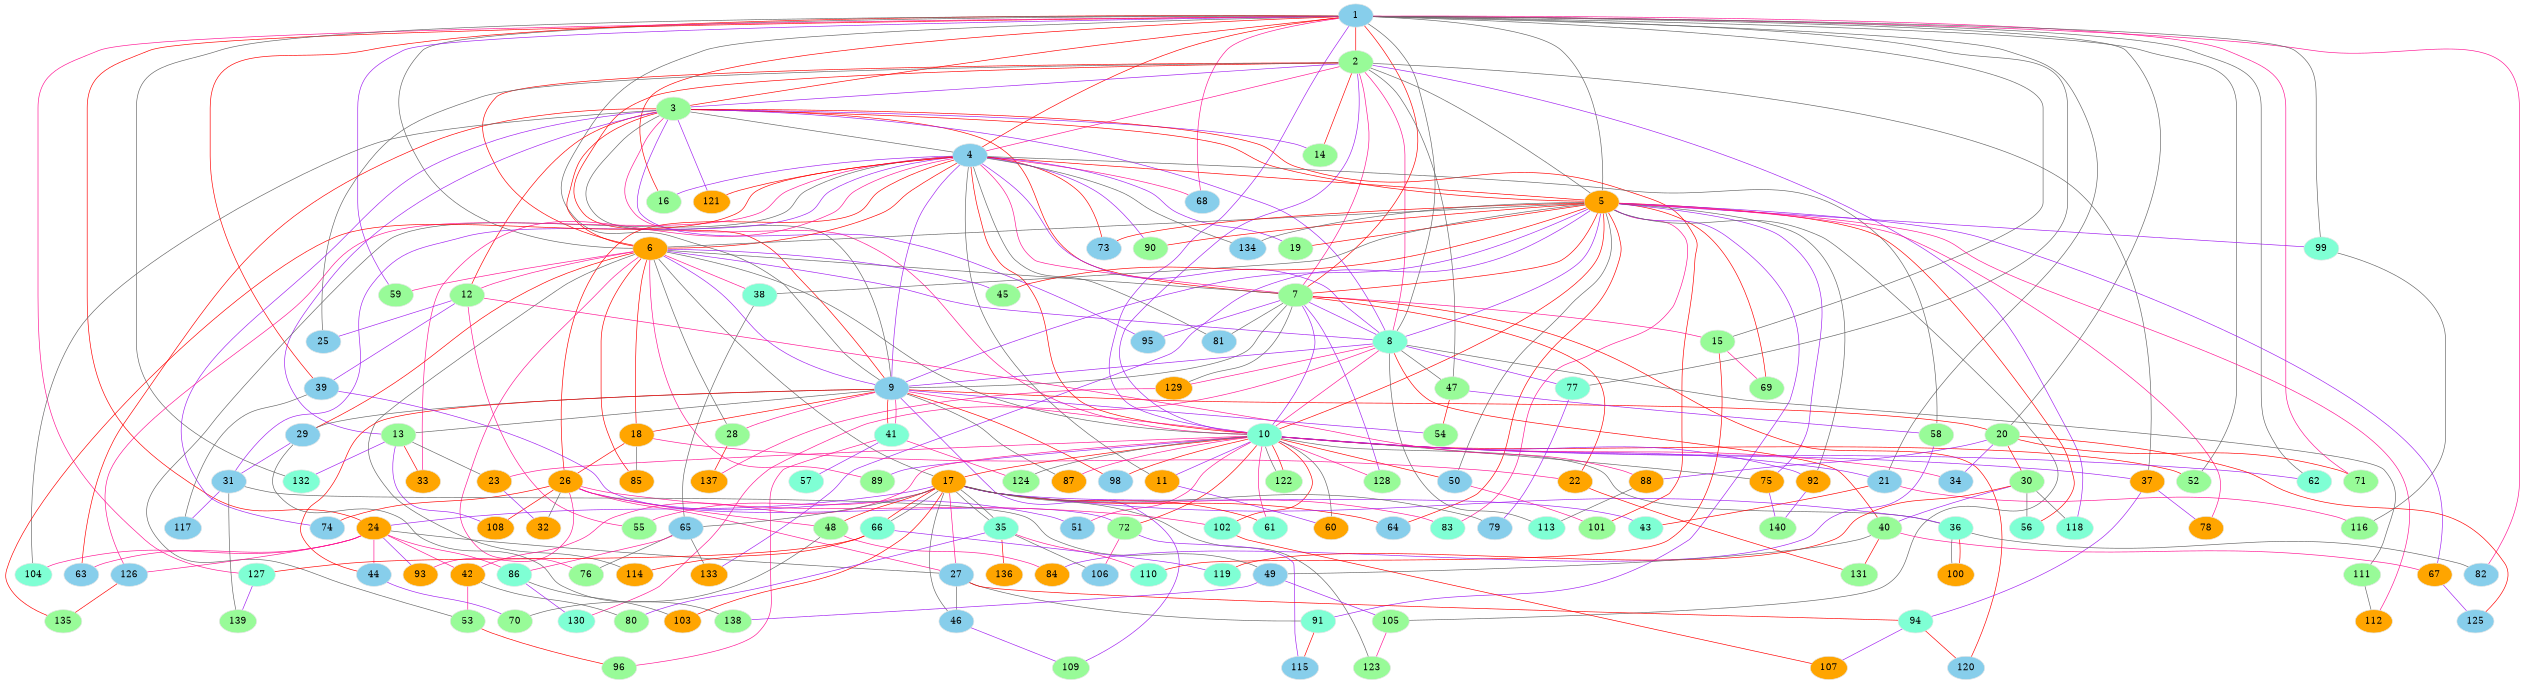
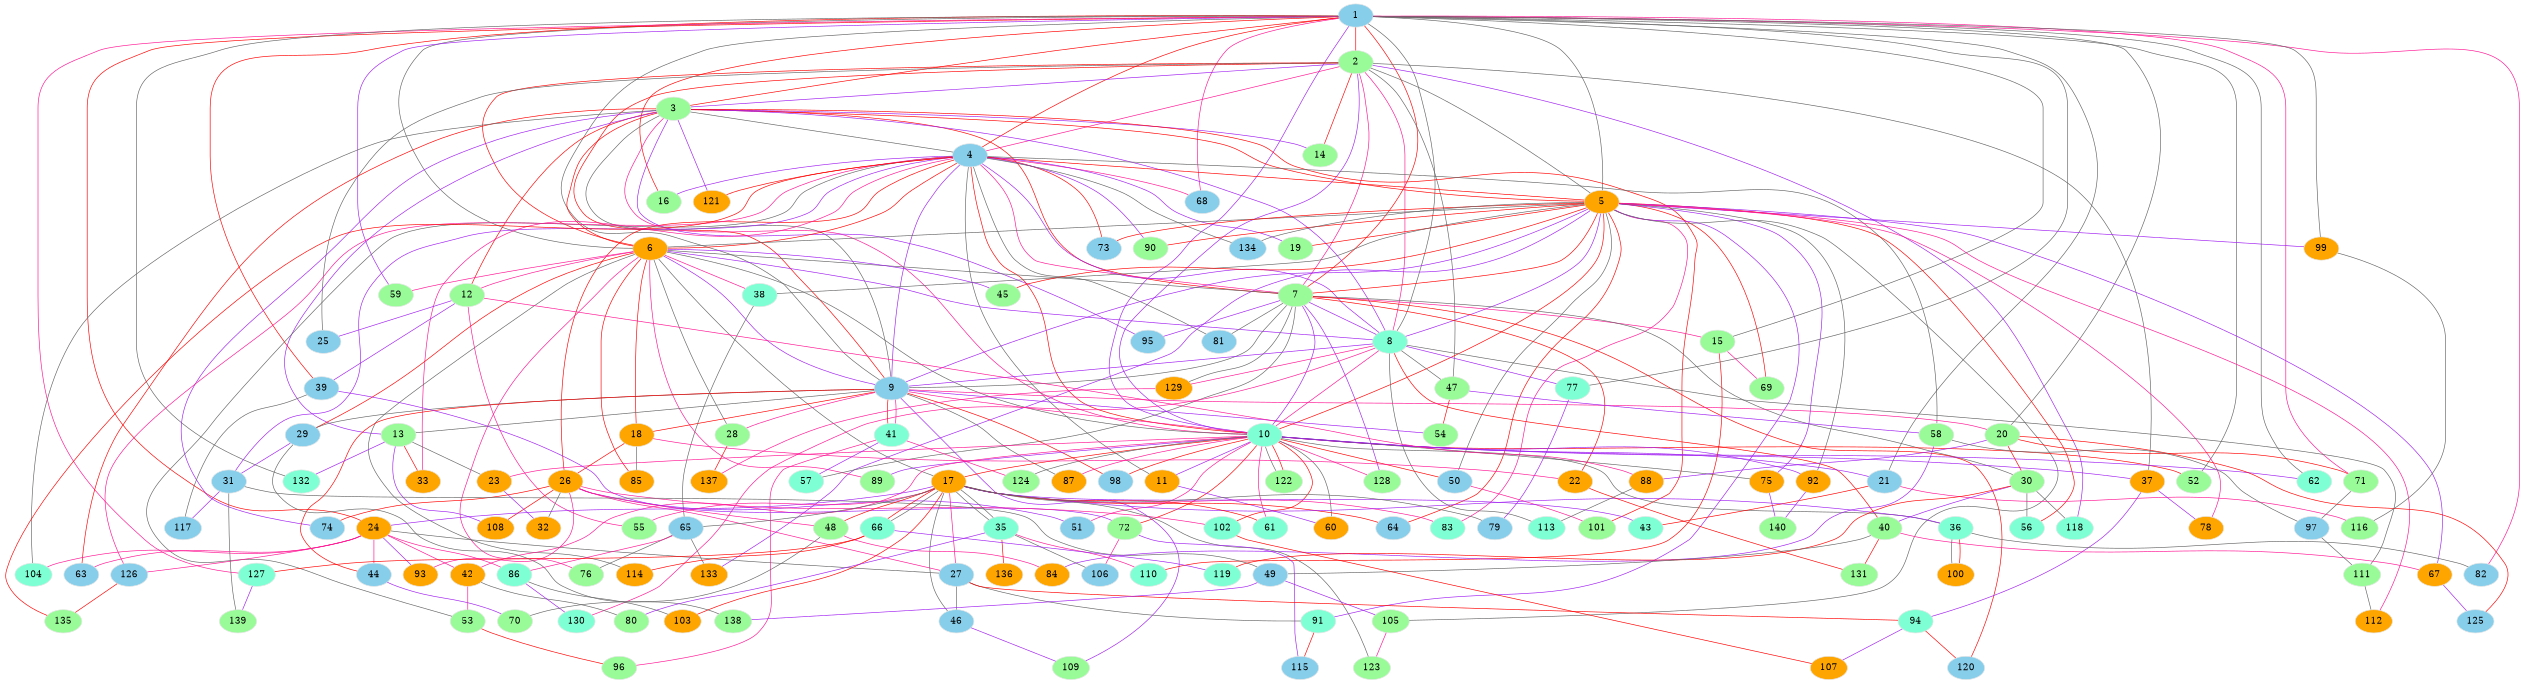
(2321, 249) -> (2321, 249)
none -> (1674, 347)
(1422, 403) -> (1422, 403)
none -> (1097, 431)
(1956, 482) -> none
none -> (2312, 528)
